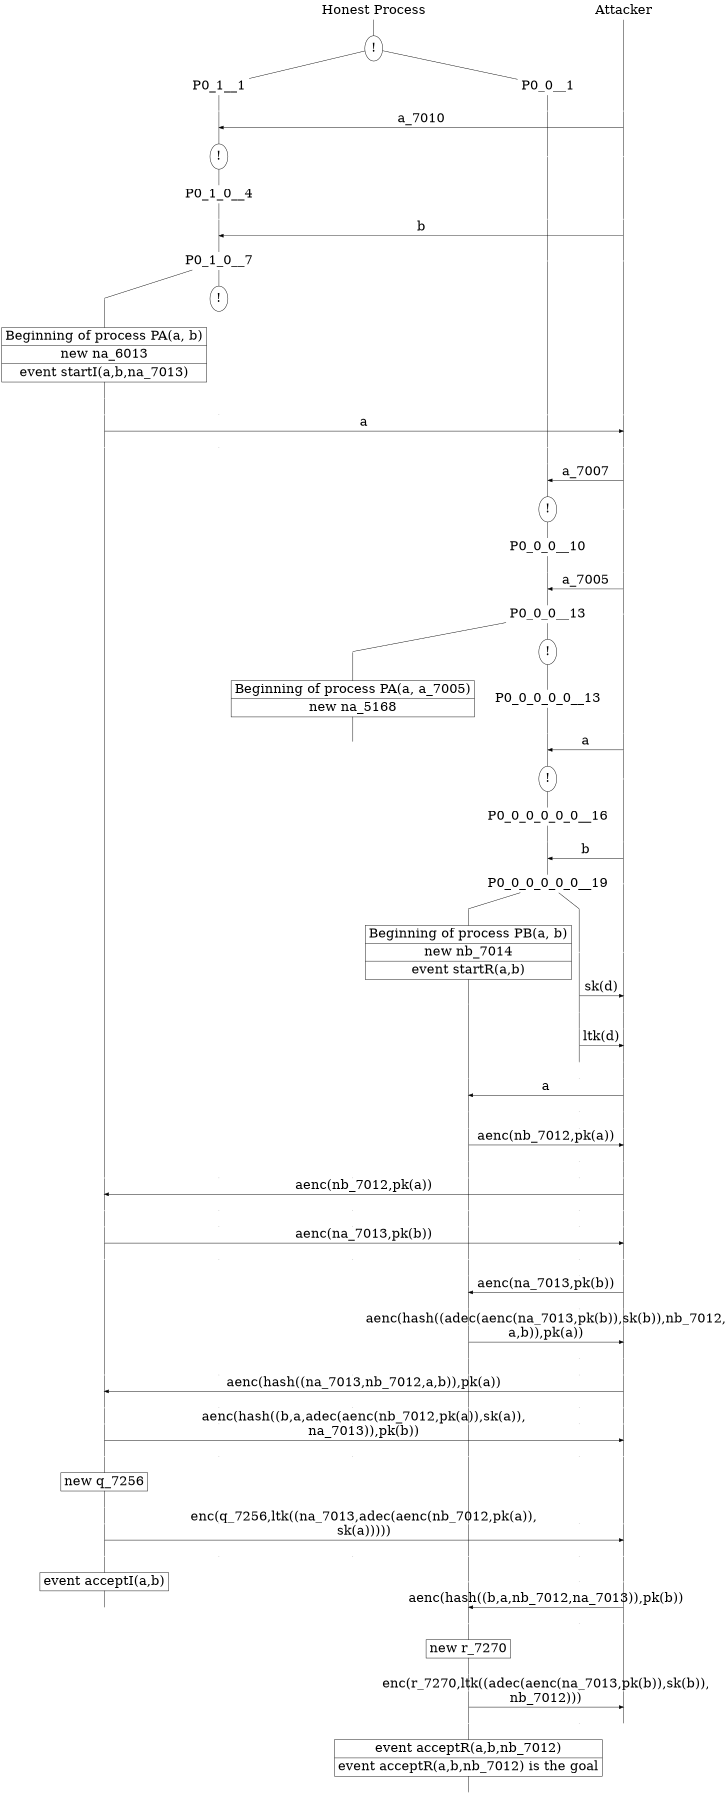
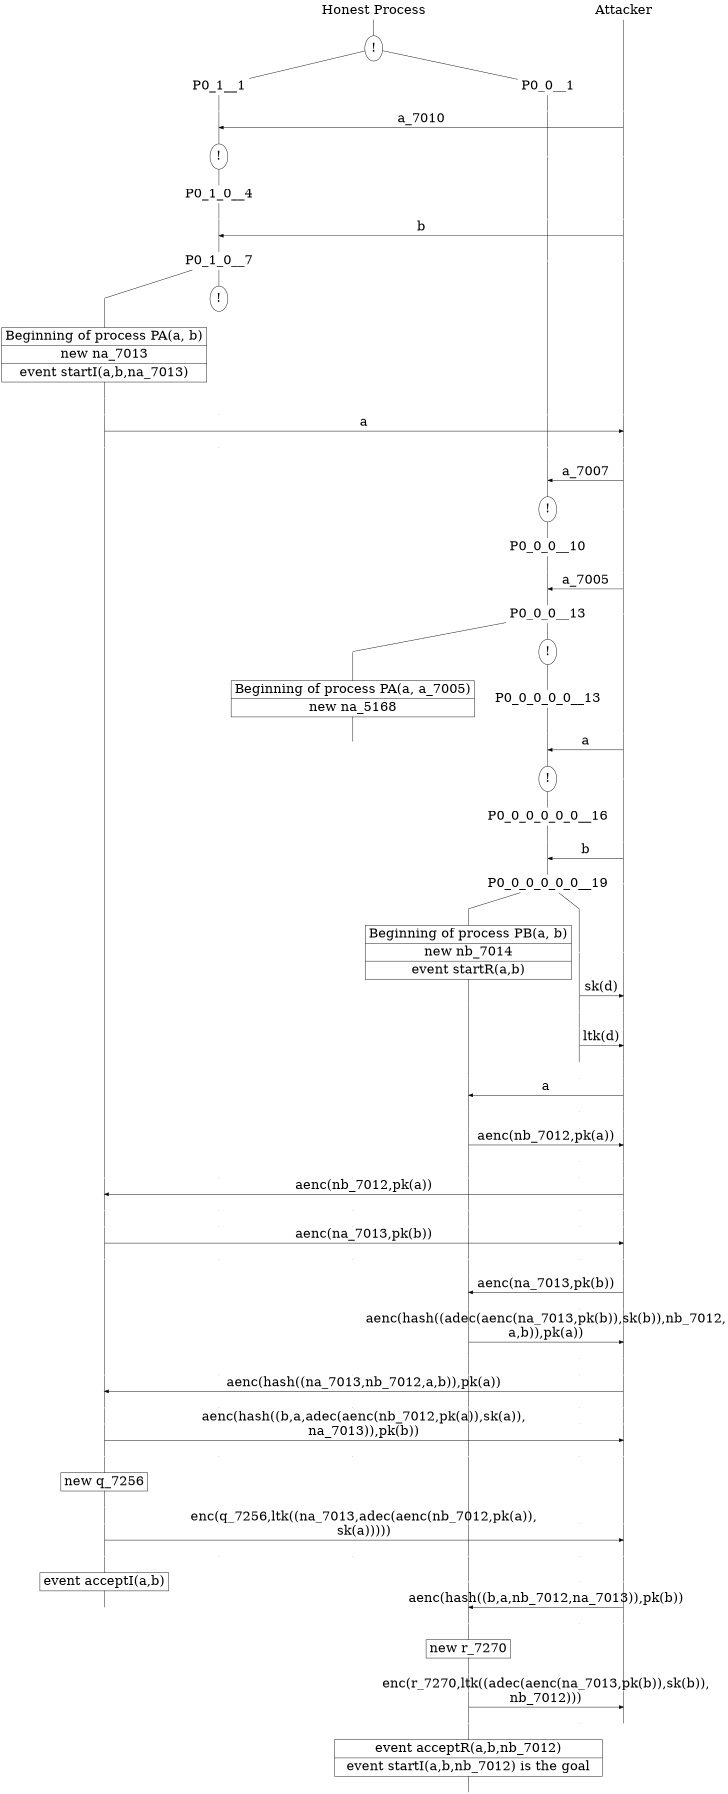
(104, 354) -> (104, 354)
(468, 1766) -> (468, 1766)
